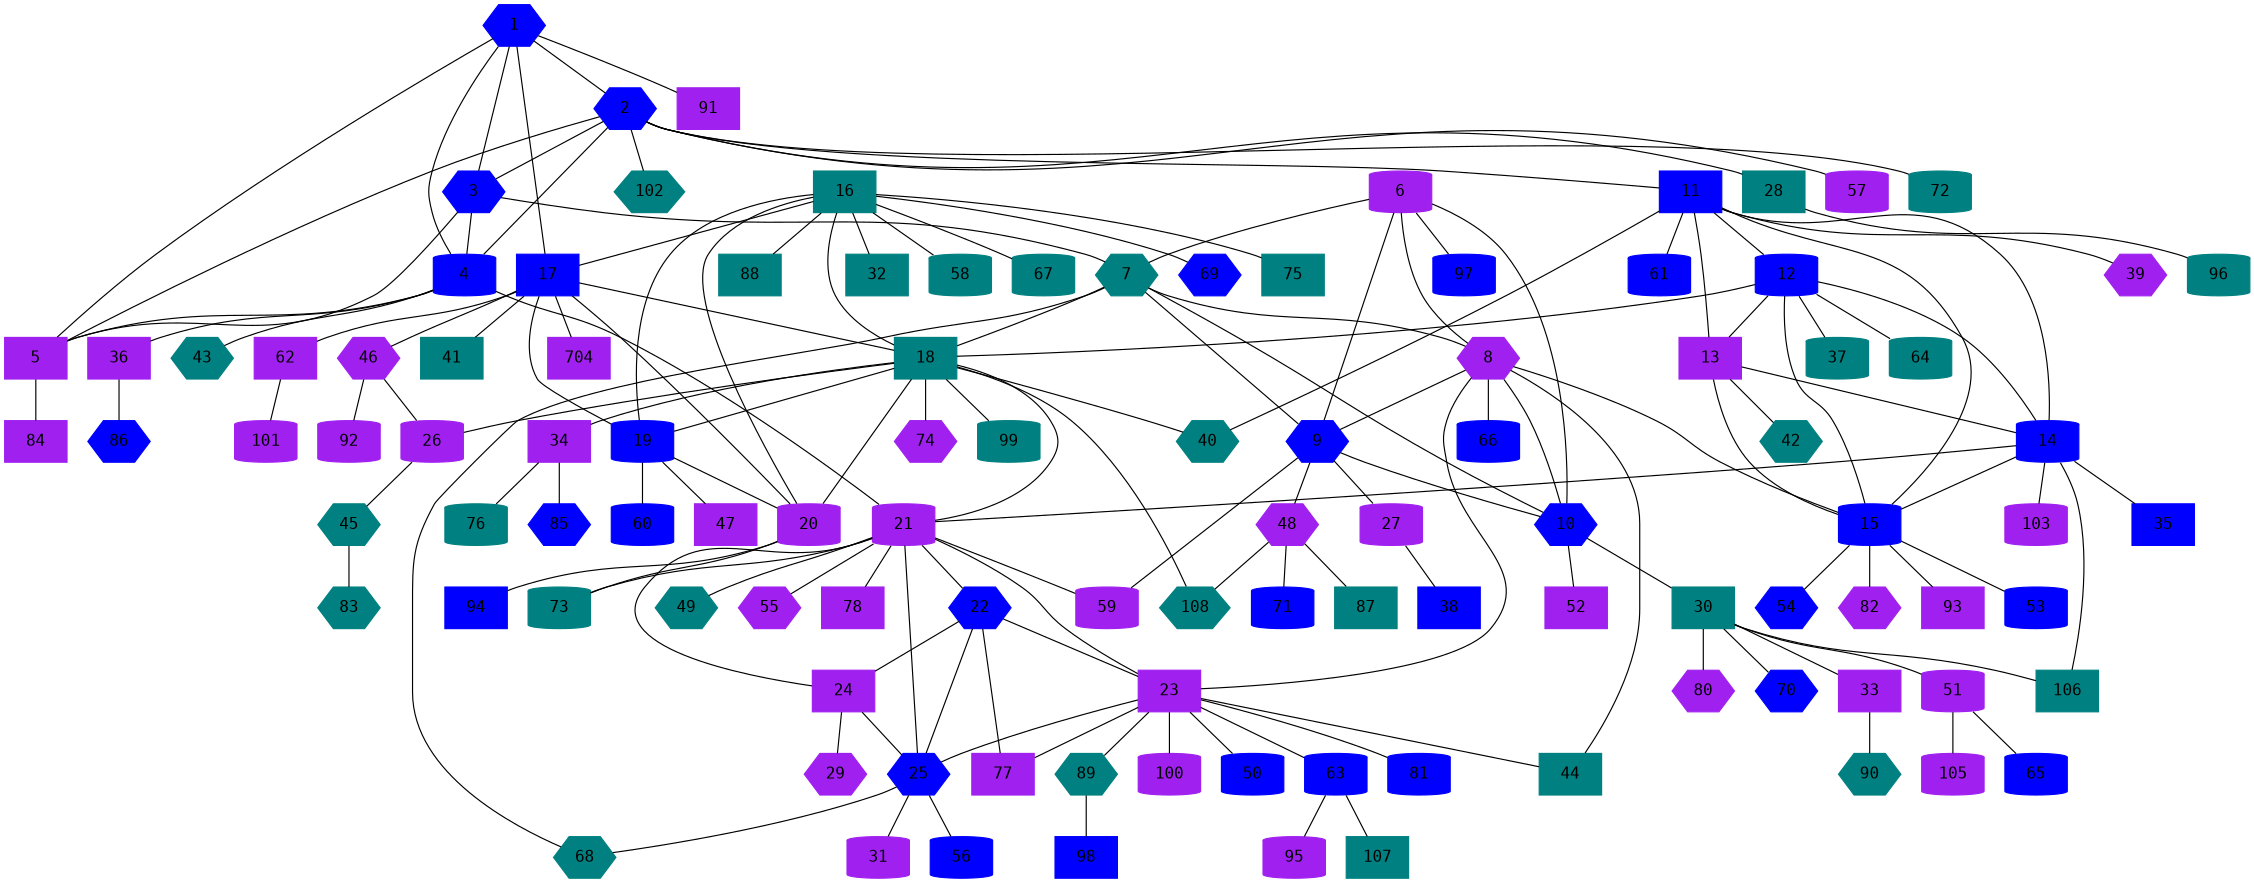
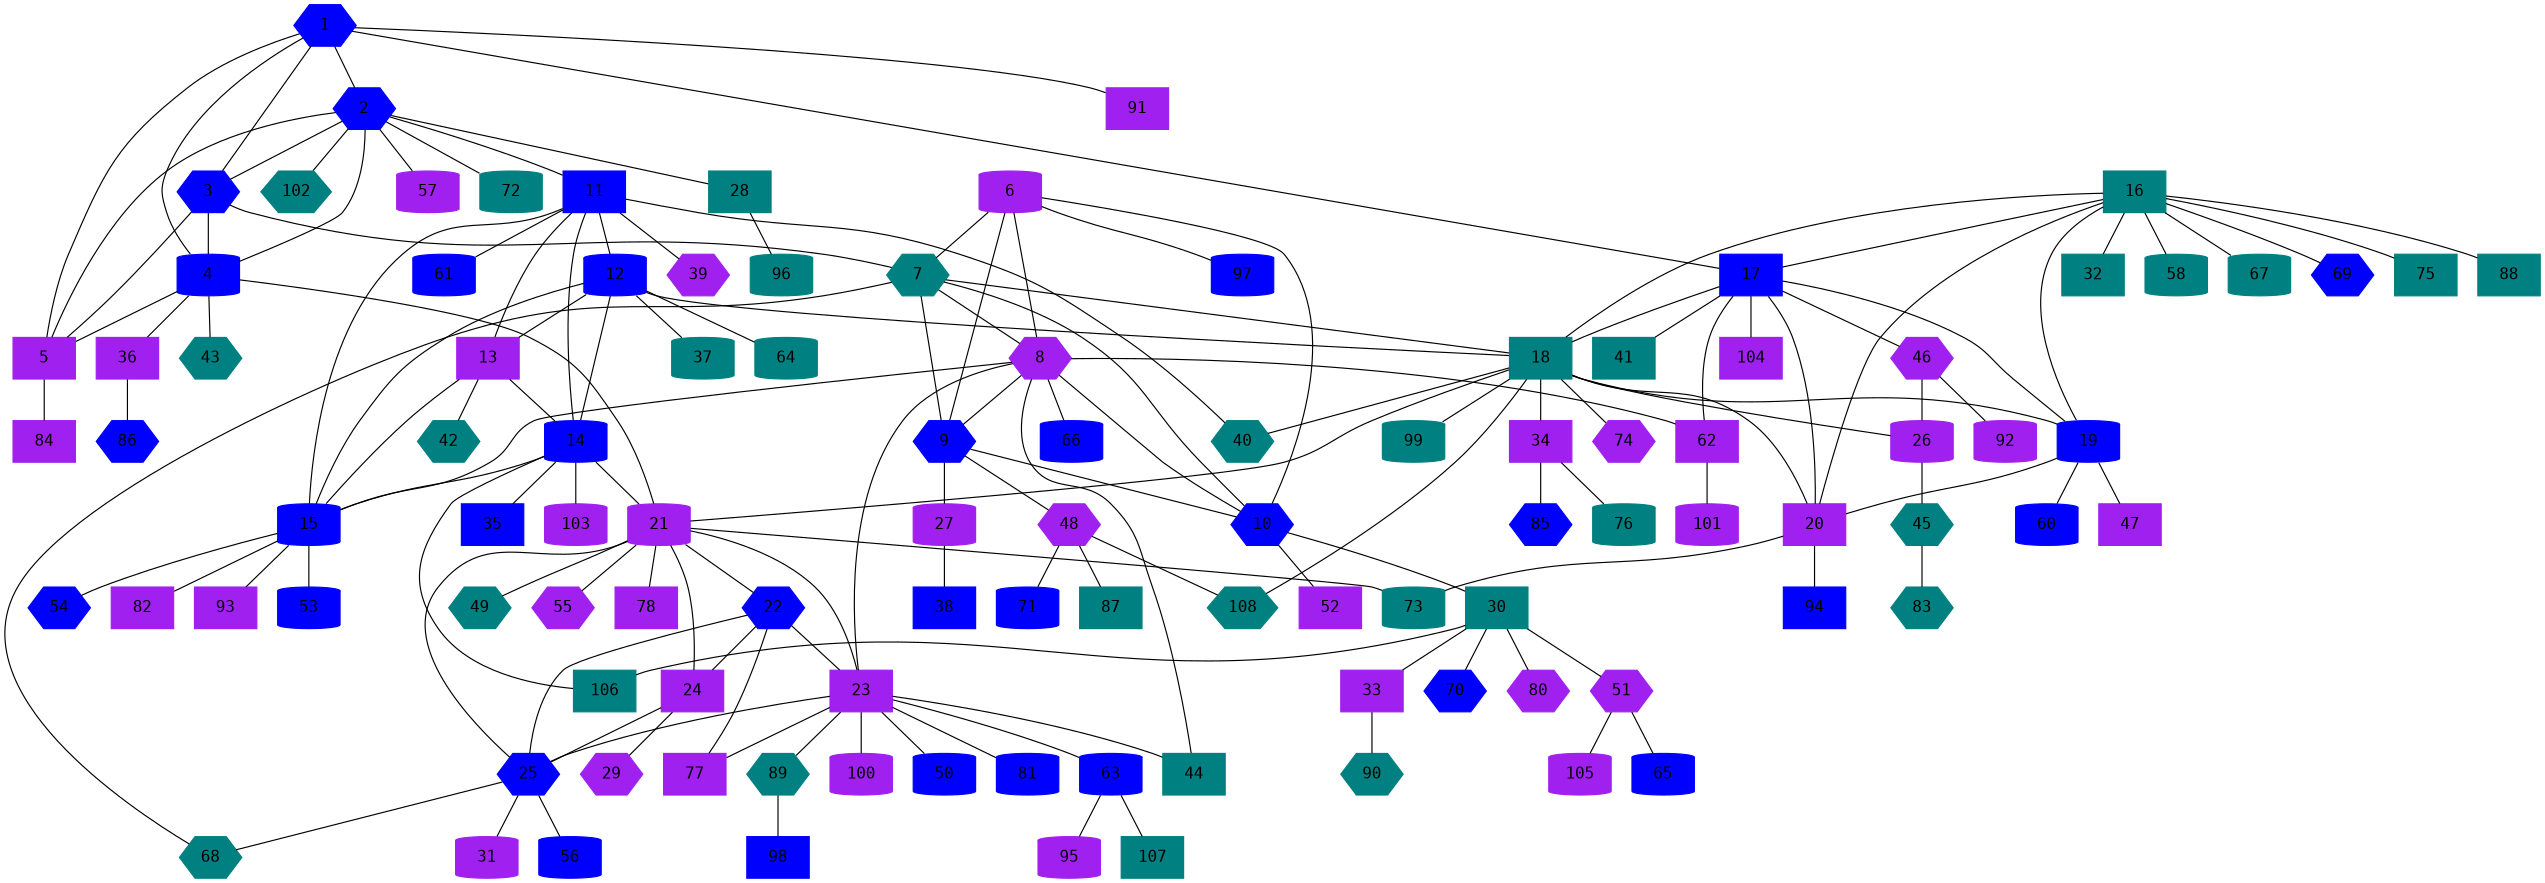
(579, 358) -> (1751, 358)
none -> (1376, 371)
(809, 525) -> (1815, 525)
(1107, 608) -> none
(1870, 608) -> (142, 608)
(1953, 691) -> (1622, 691)
